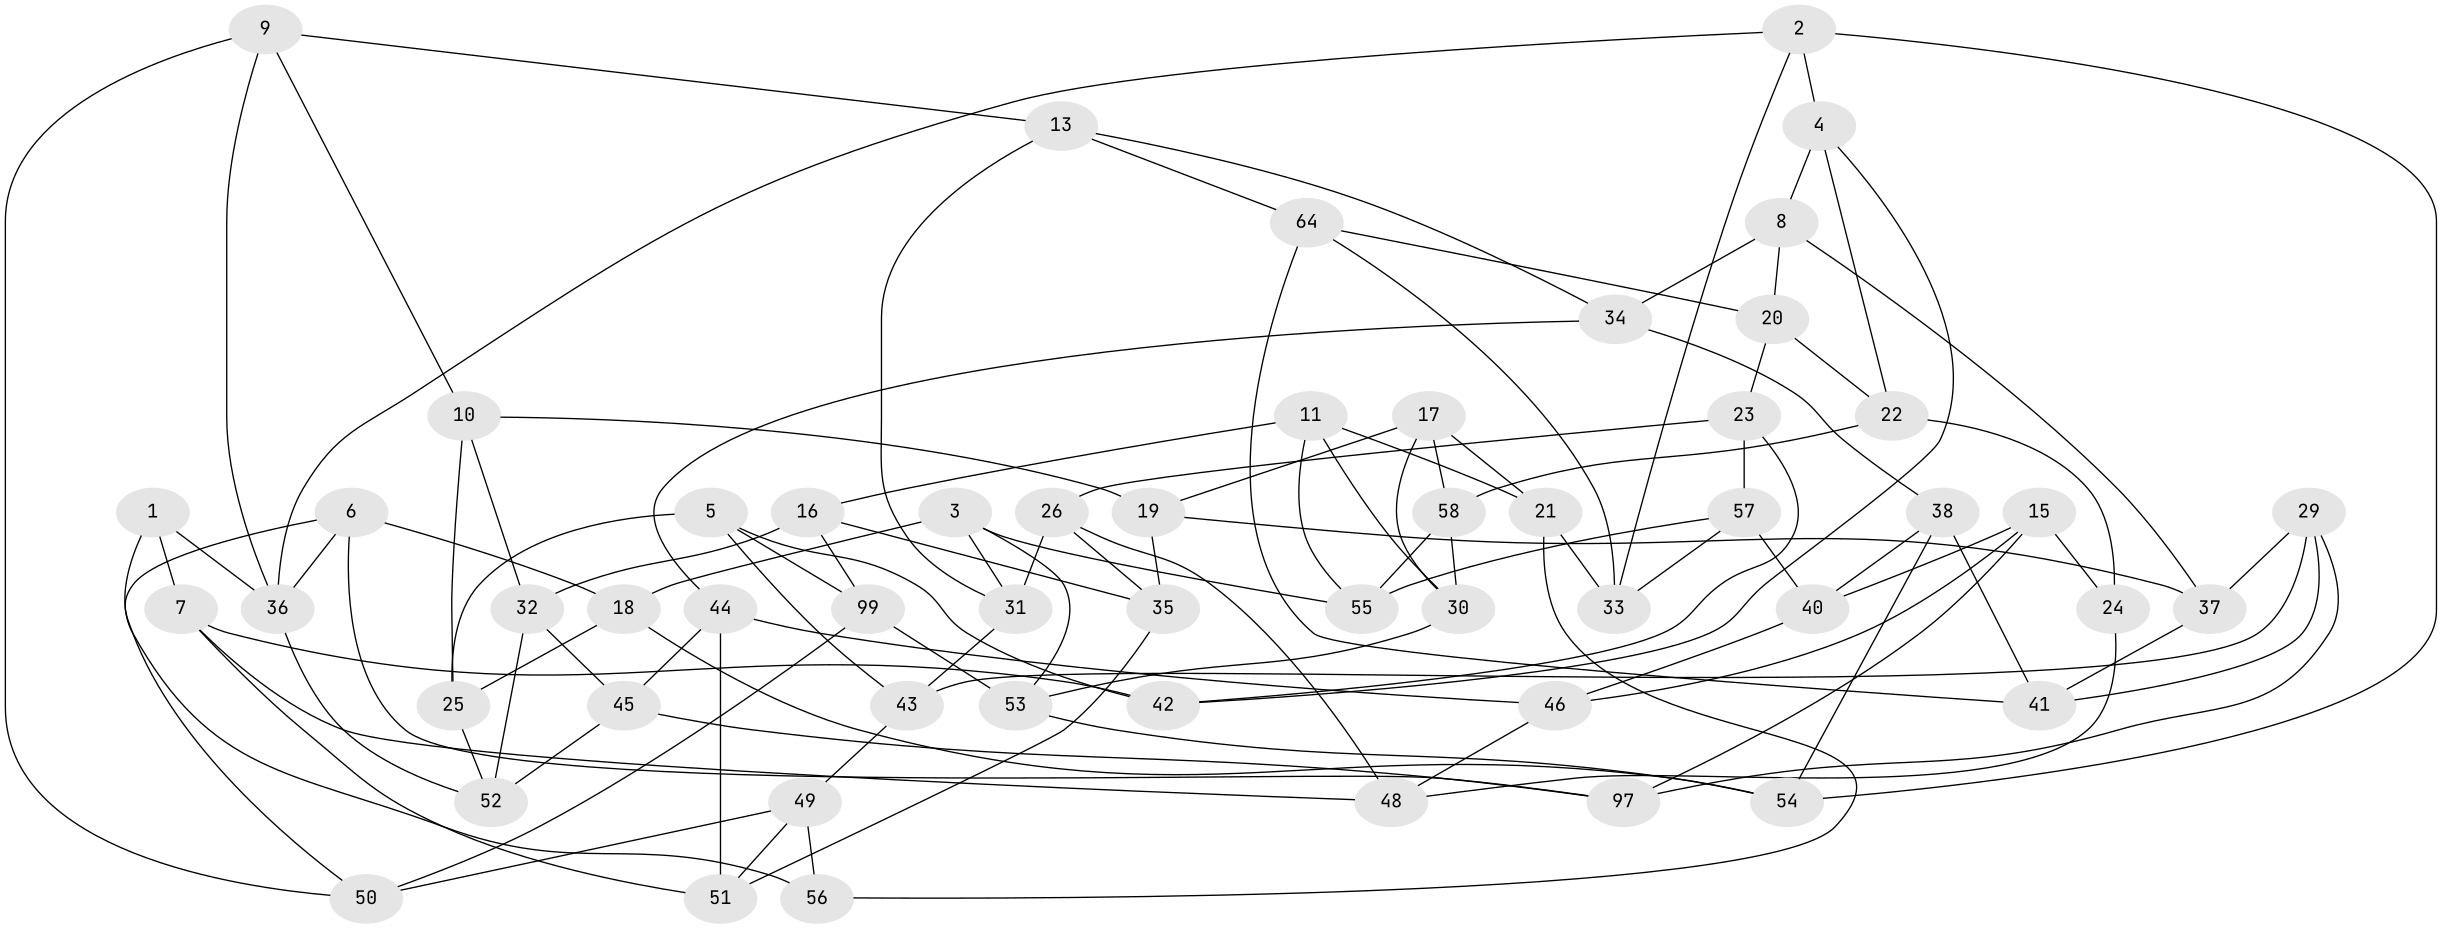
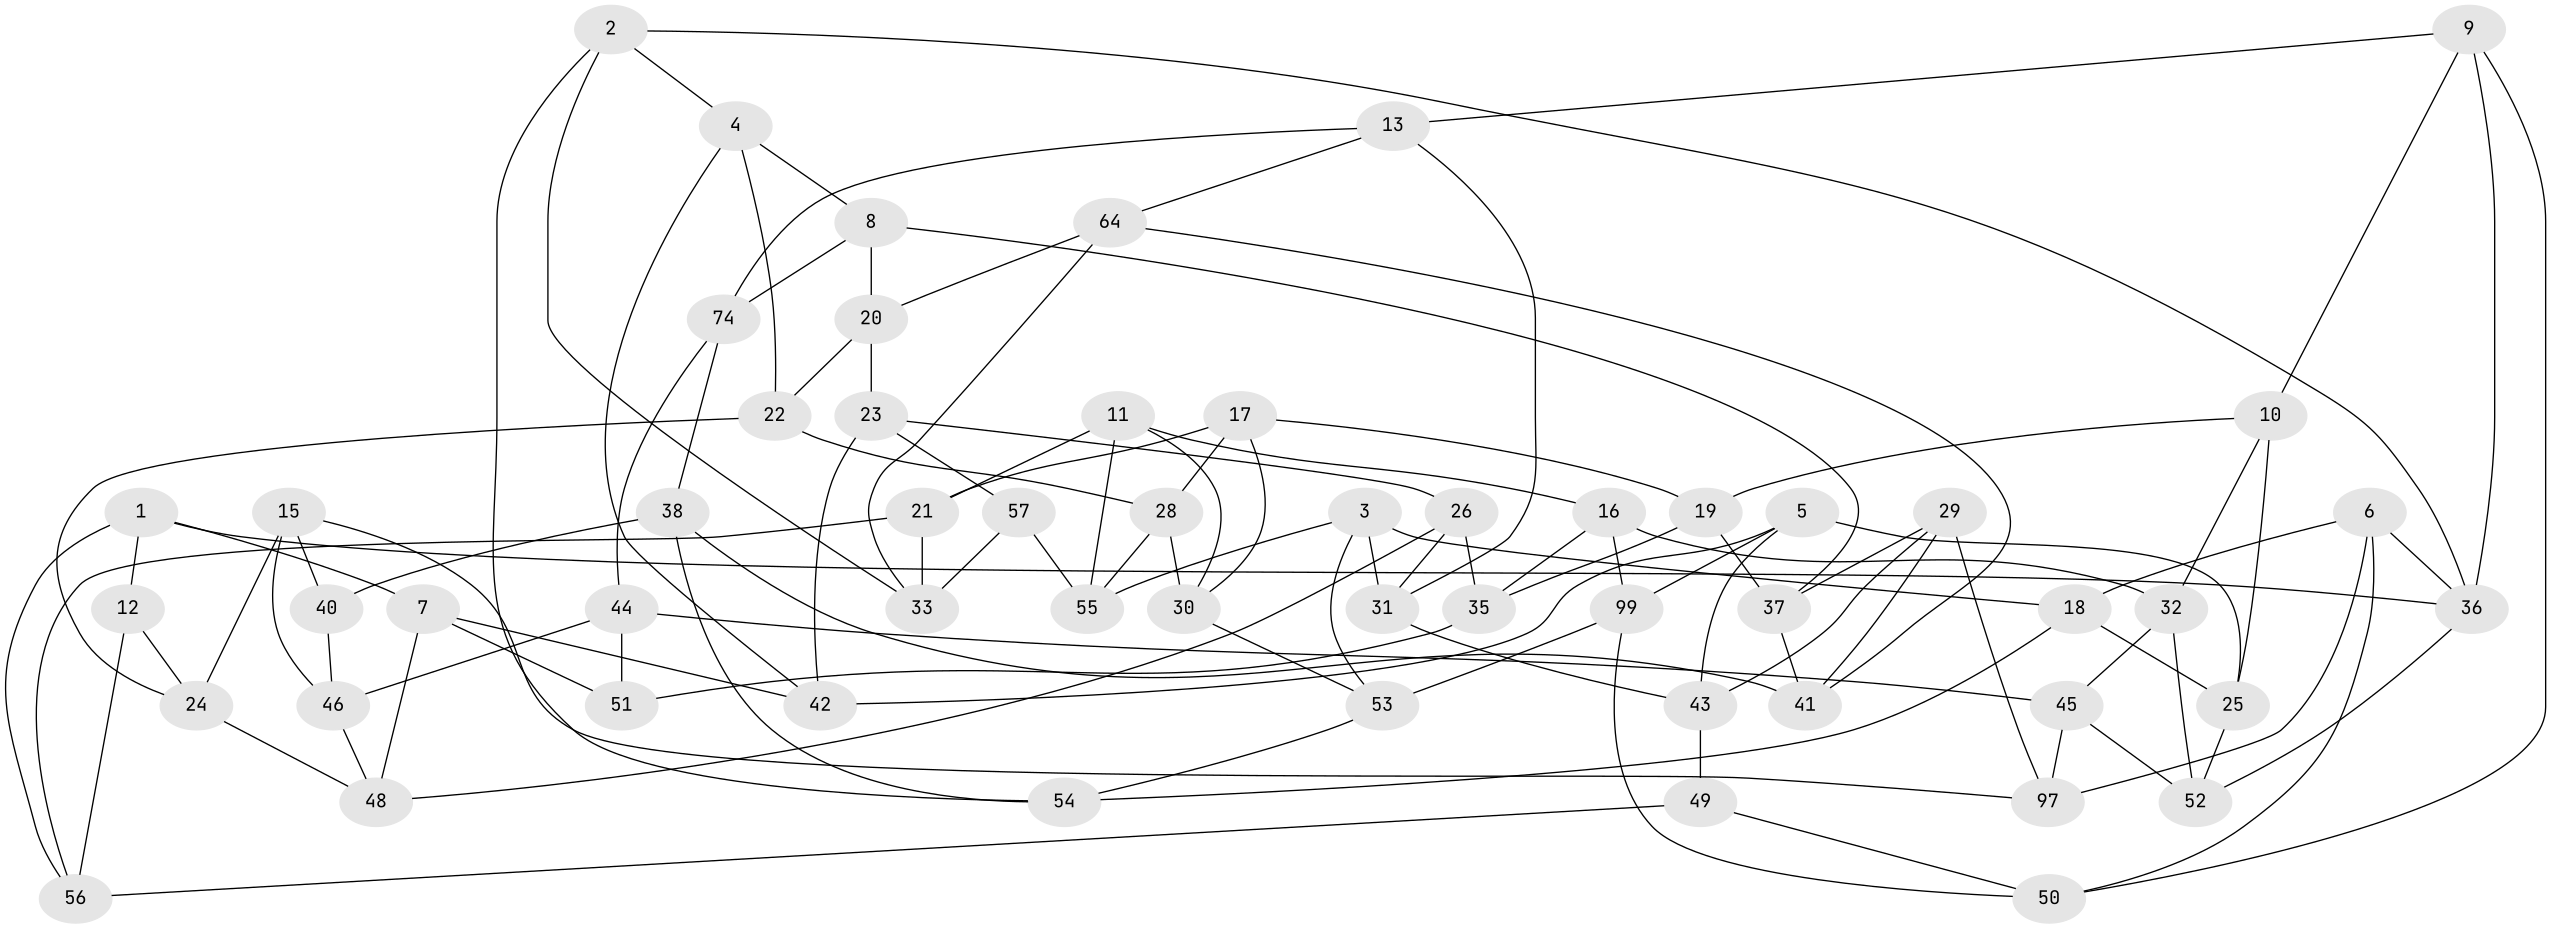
(1615, 319) -> (724, 319)
(1449, 513) -> (1166, 513)
(1771, 550) -> none
none -> (128, 609)
(763, 851) -> none
